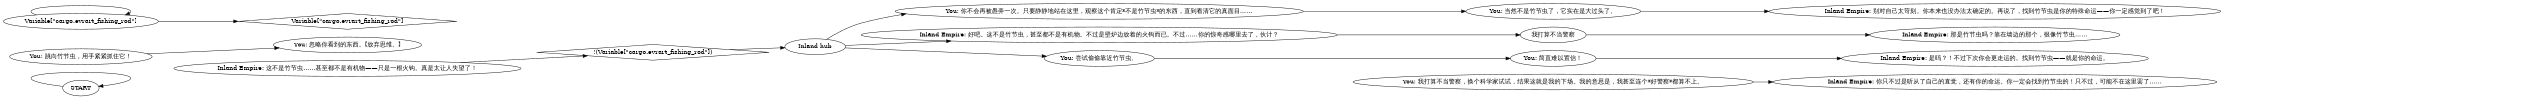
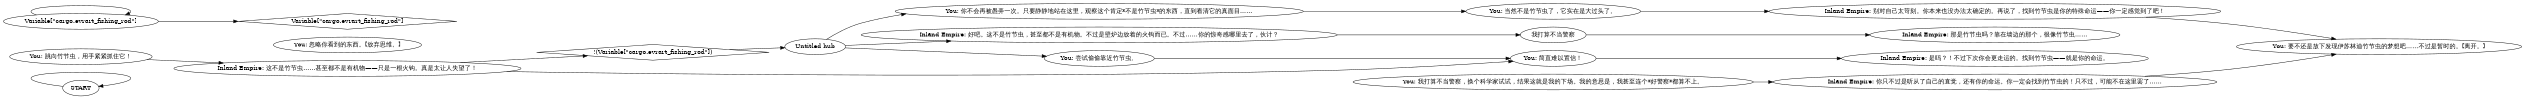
(815, 47) -> (815, 47)
none -> (2379, 47)
(211, 51) -> (183, 61)
none -> (1008, 75)
